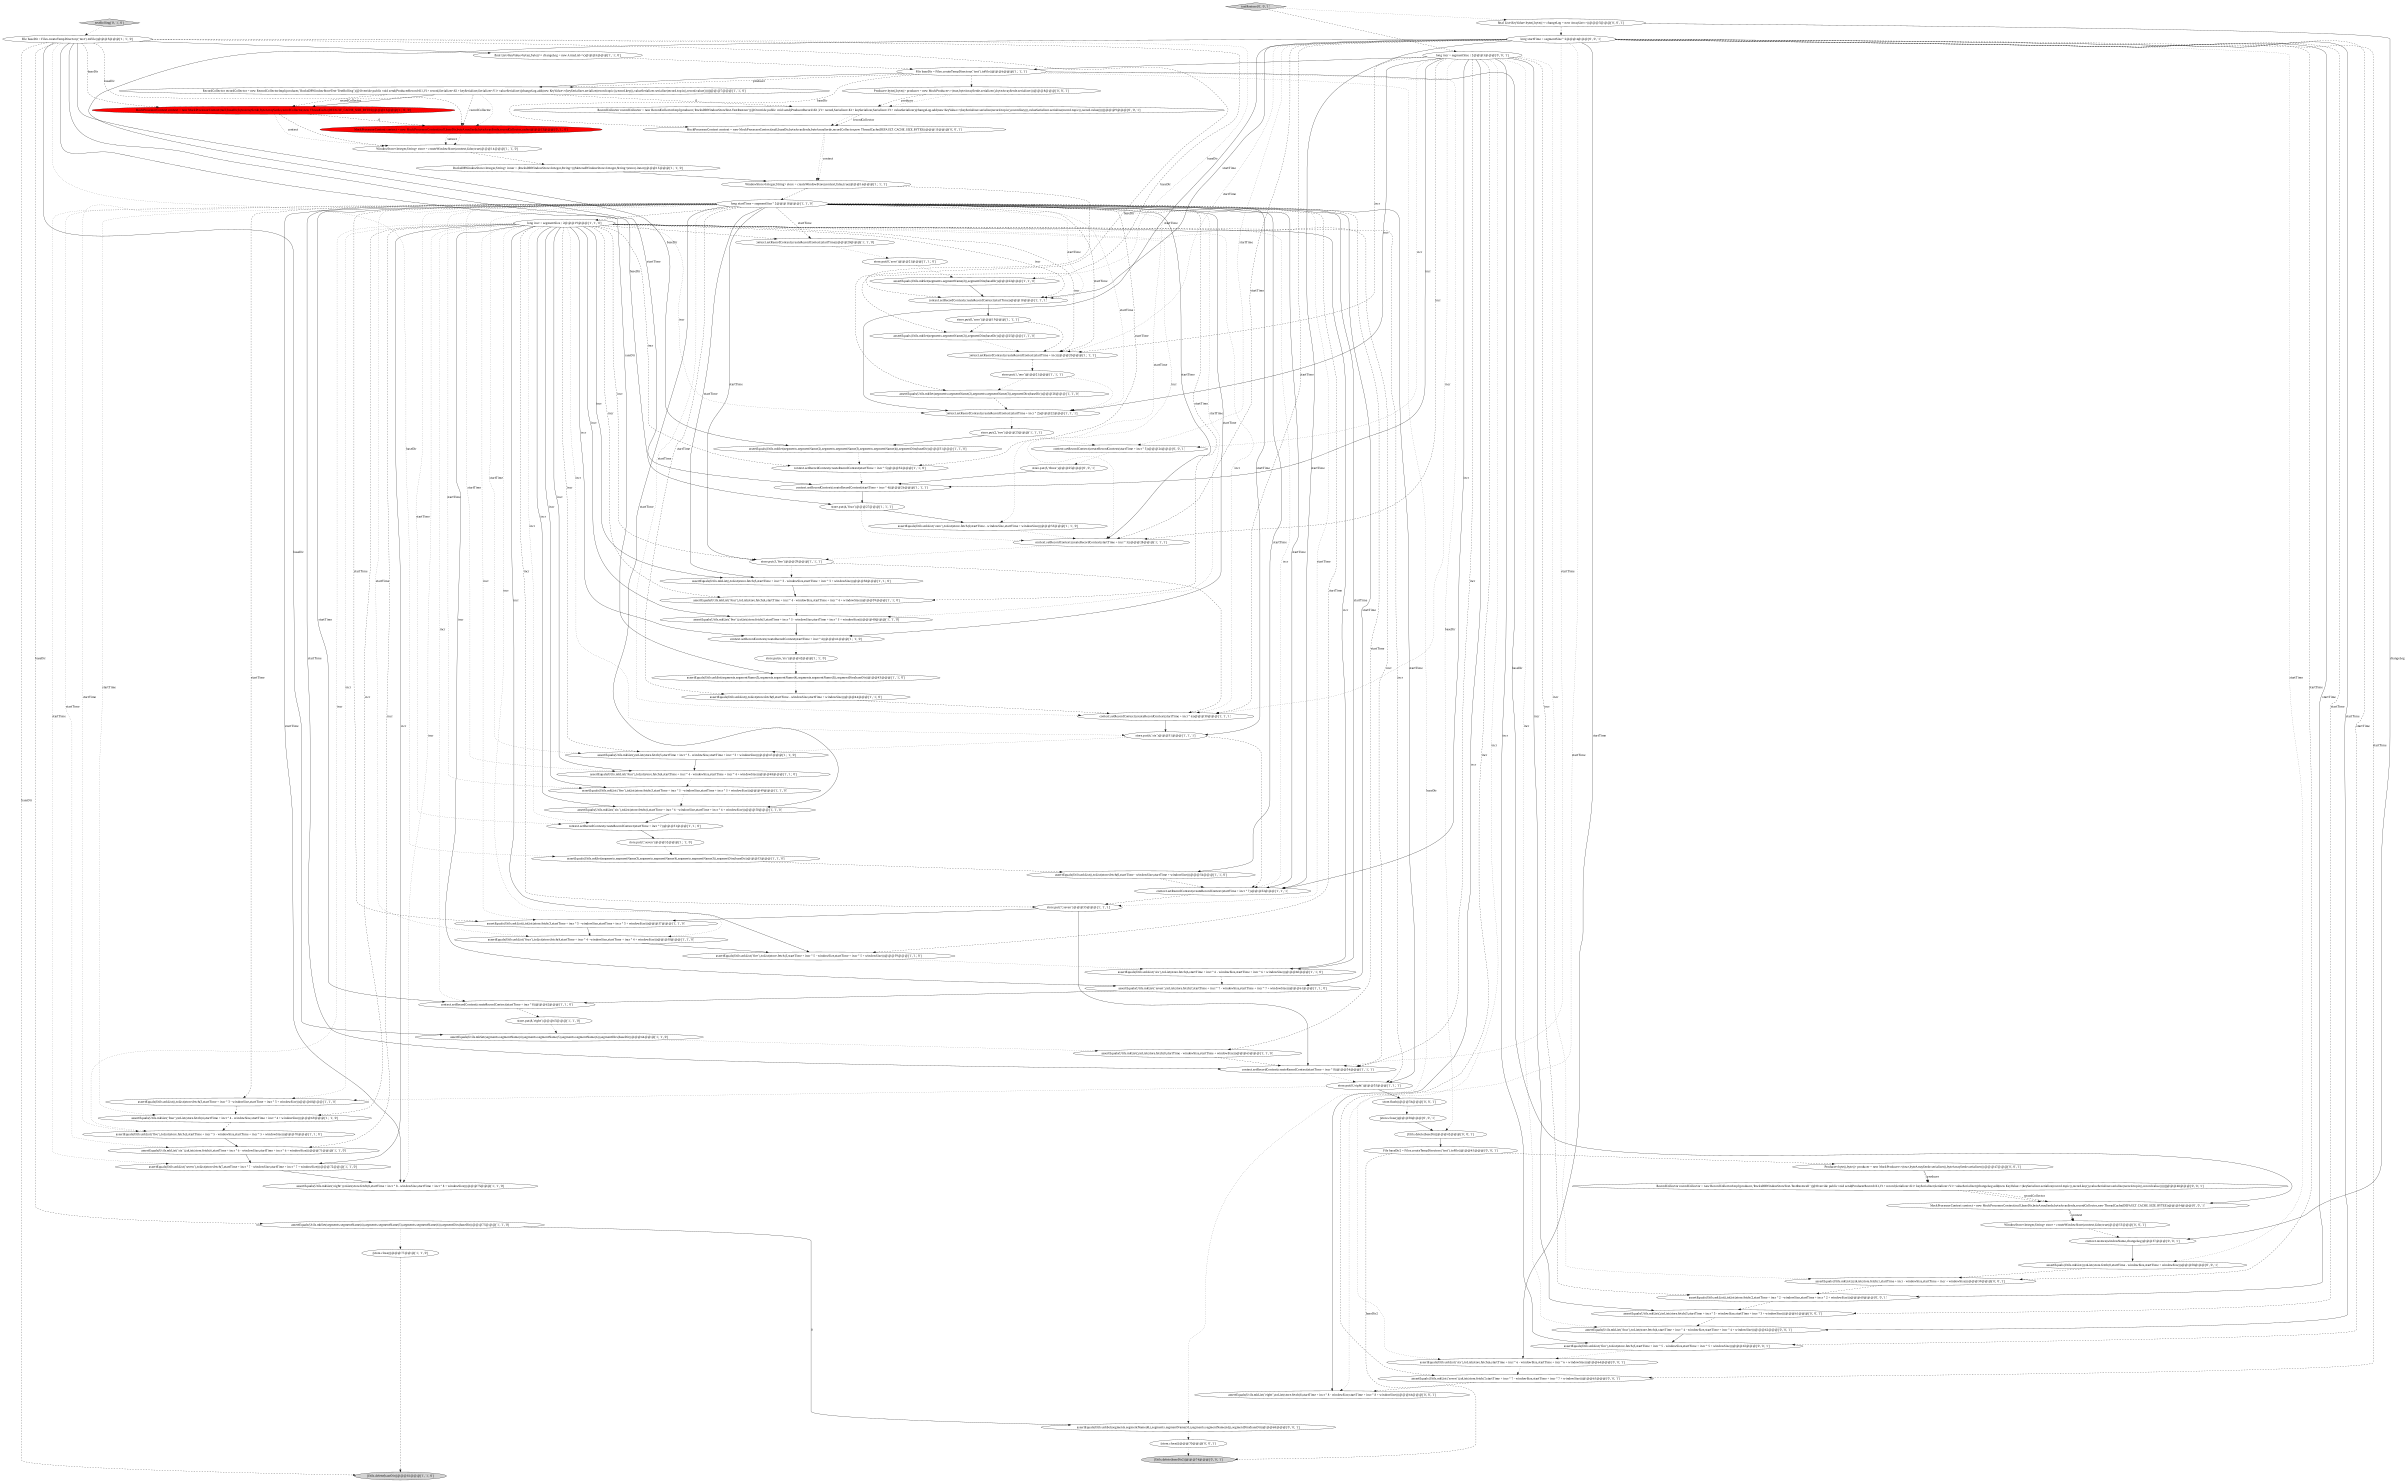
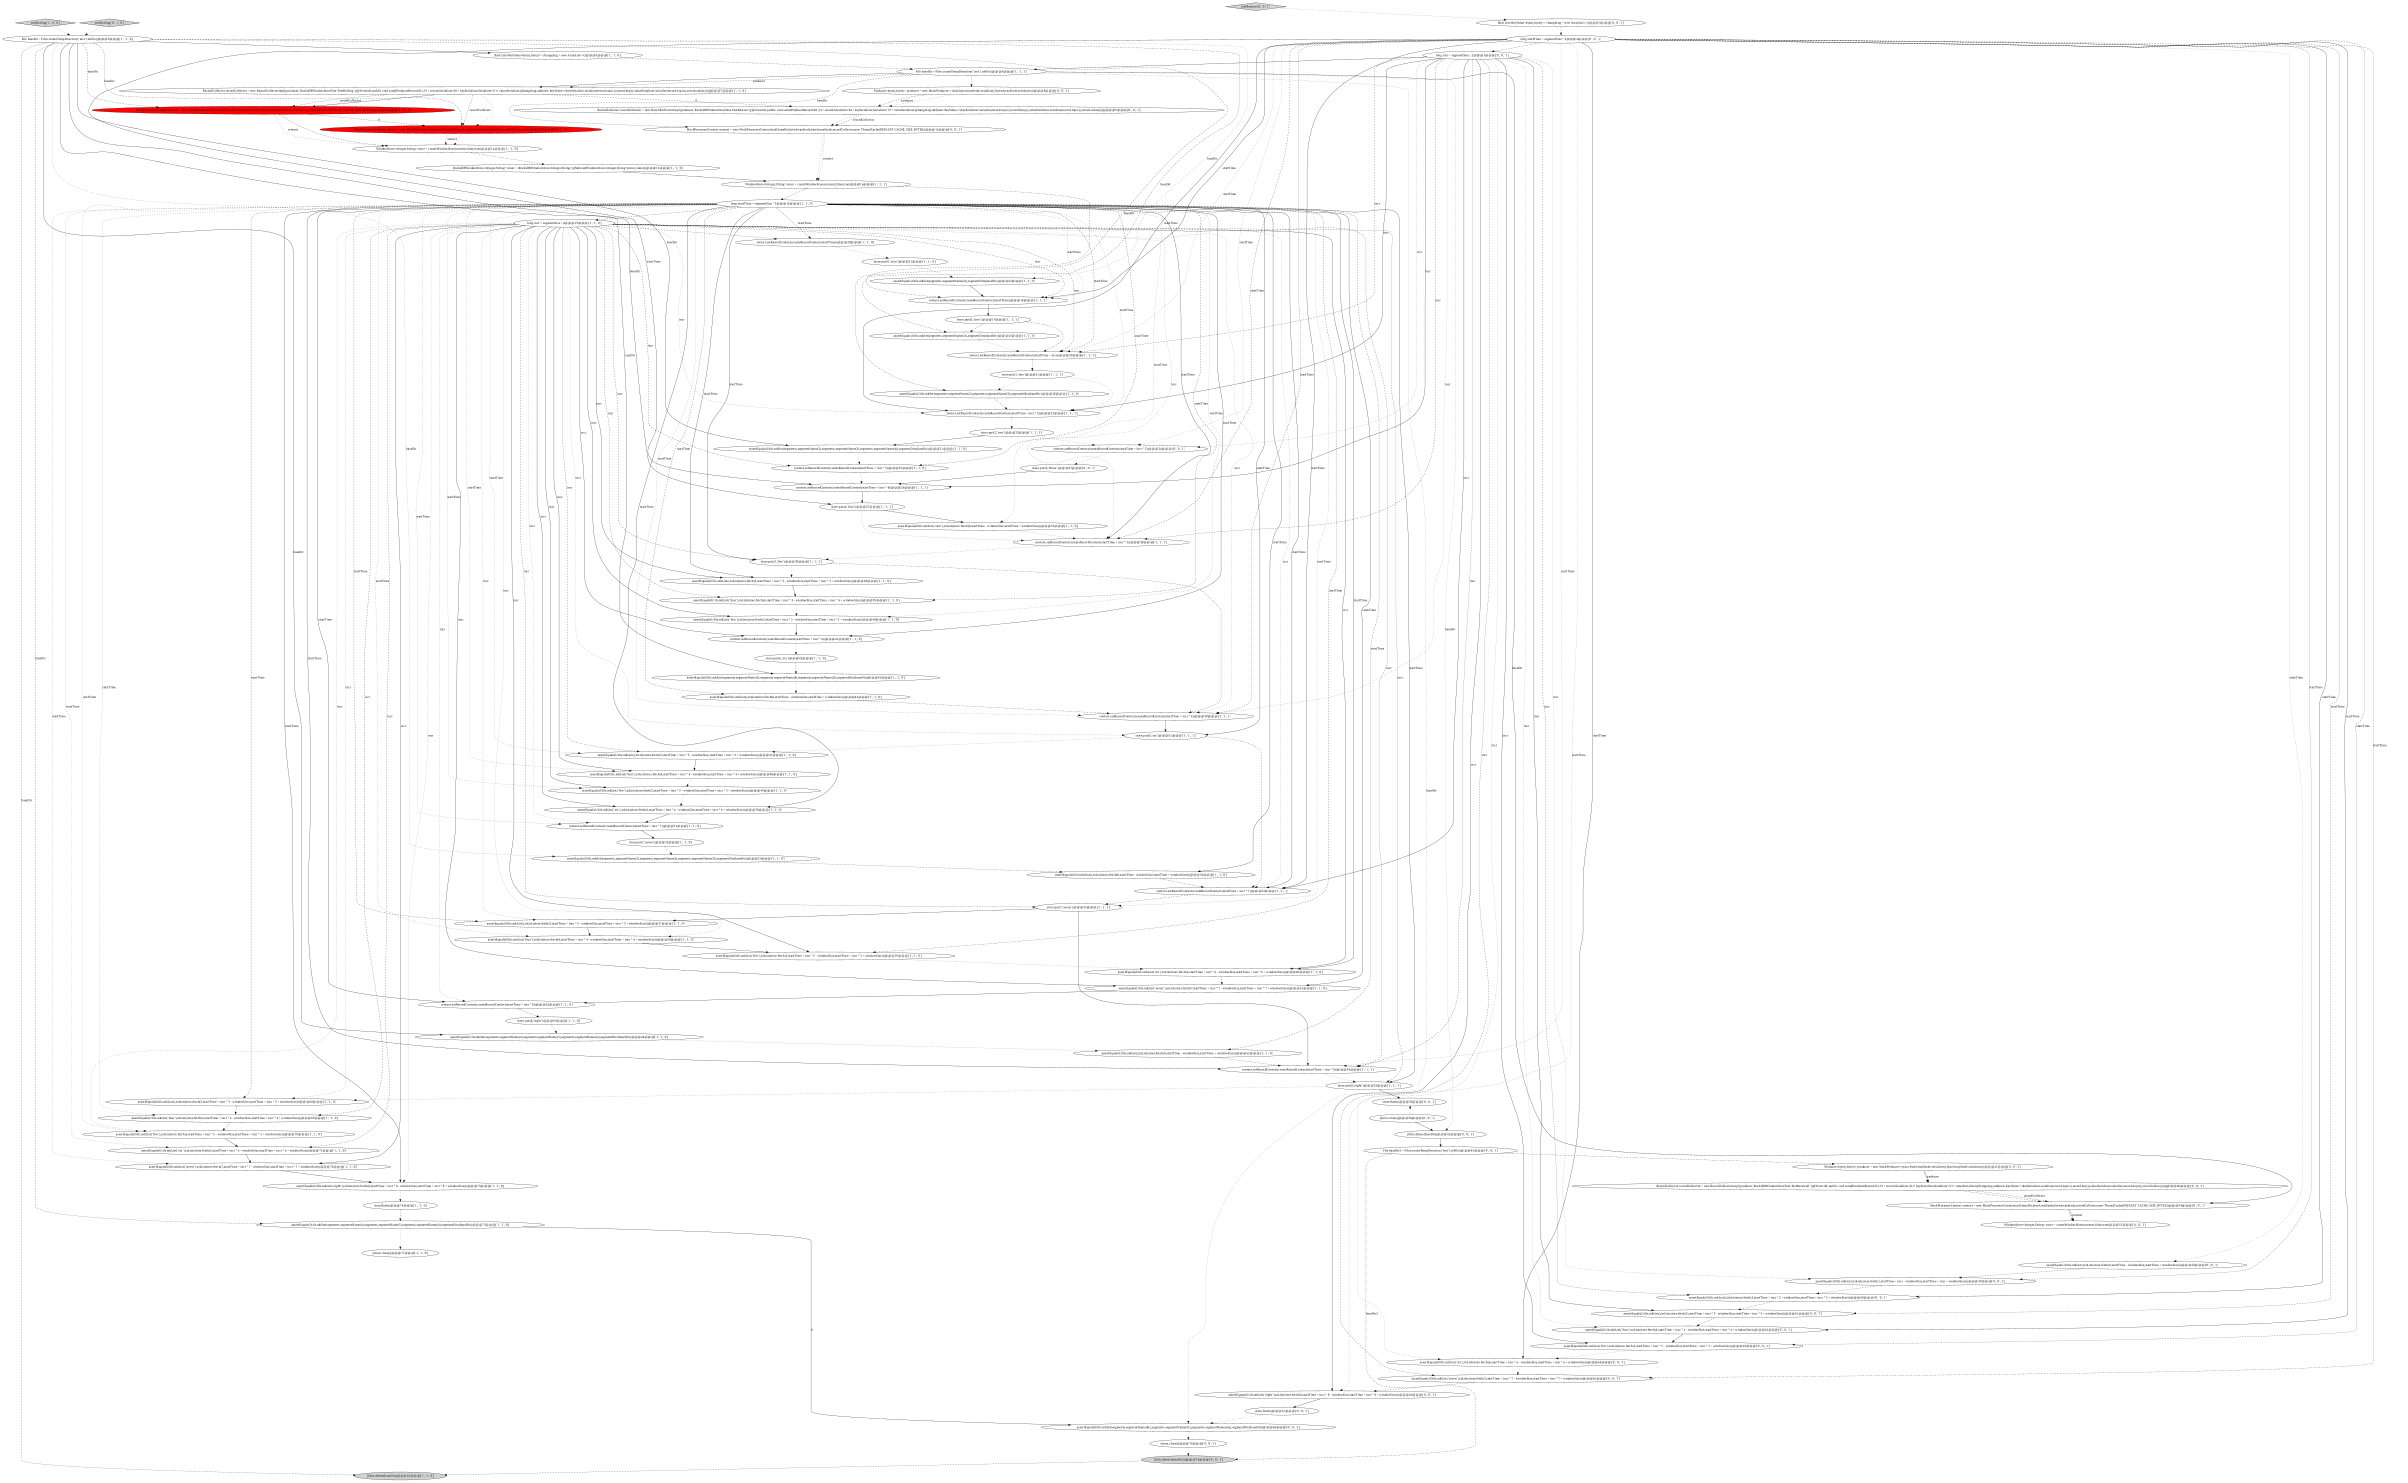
none -> (45, 23)
(1360, 30) -> (1518, 47)
(1407, 1109) -> (1410, 1111)
none -> (400, 1206)
(2133, 1241) -> none
(400, 1363) -> (795, 1468)
none -> (1282, 1411)
